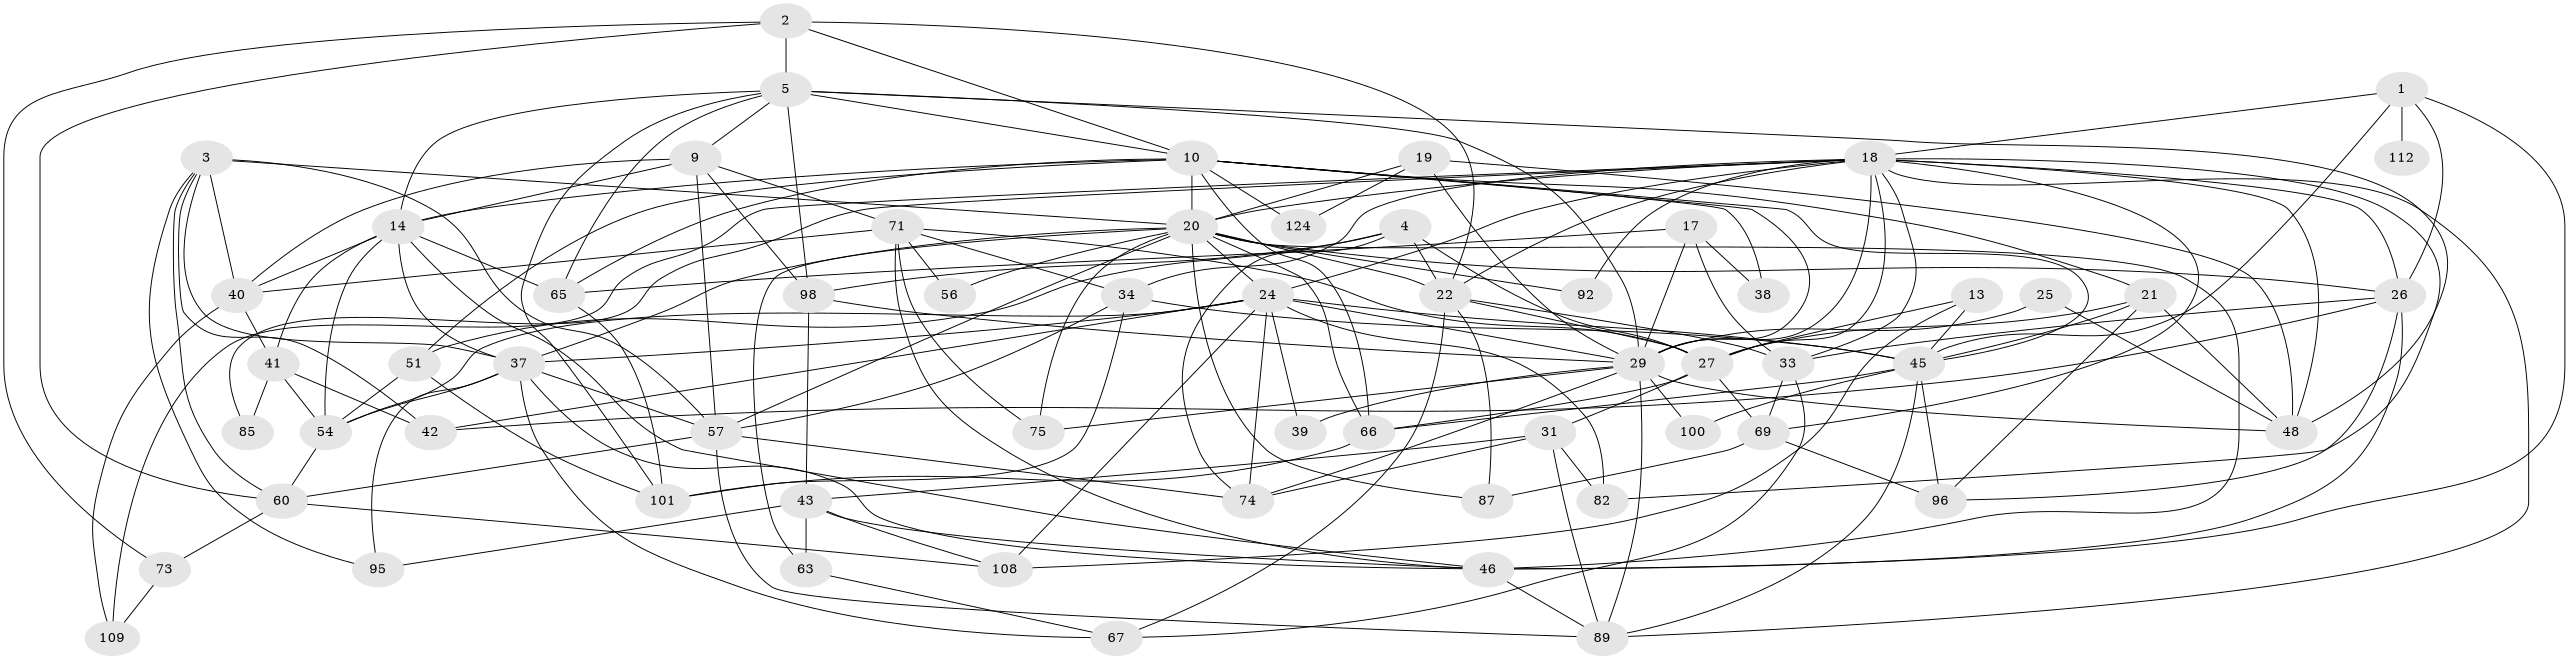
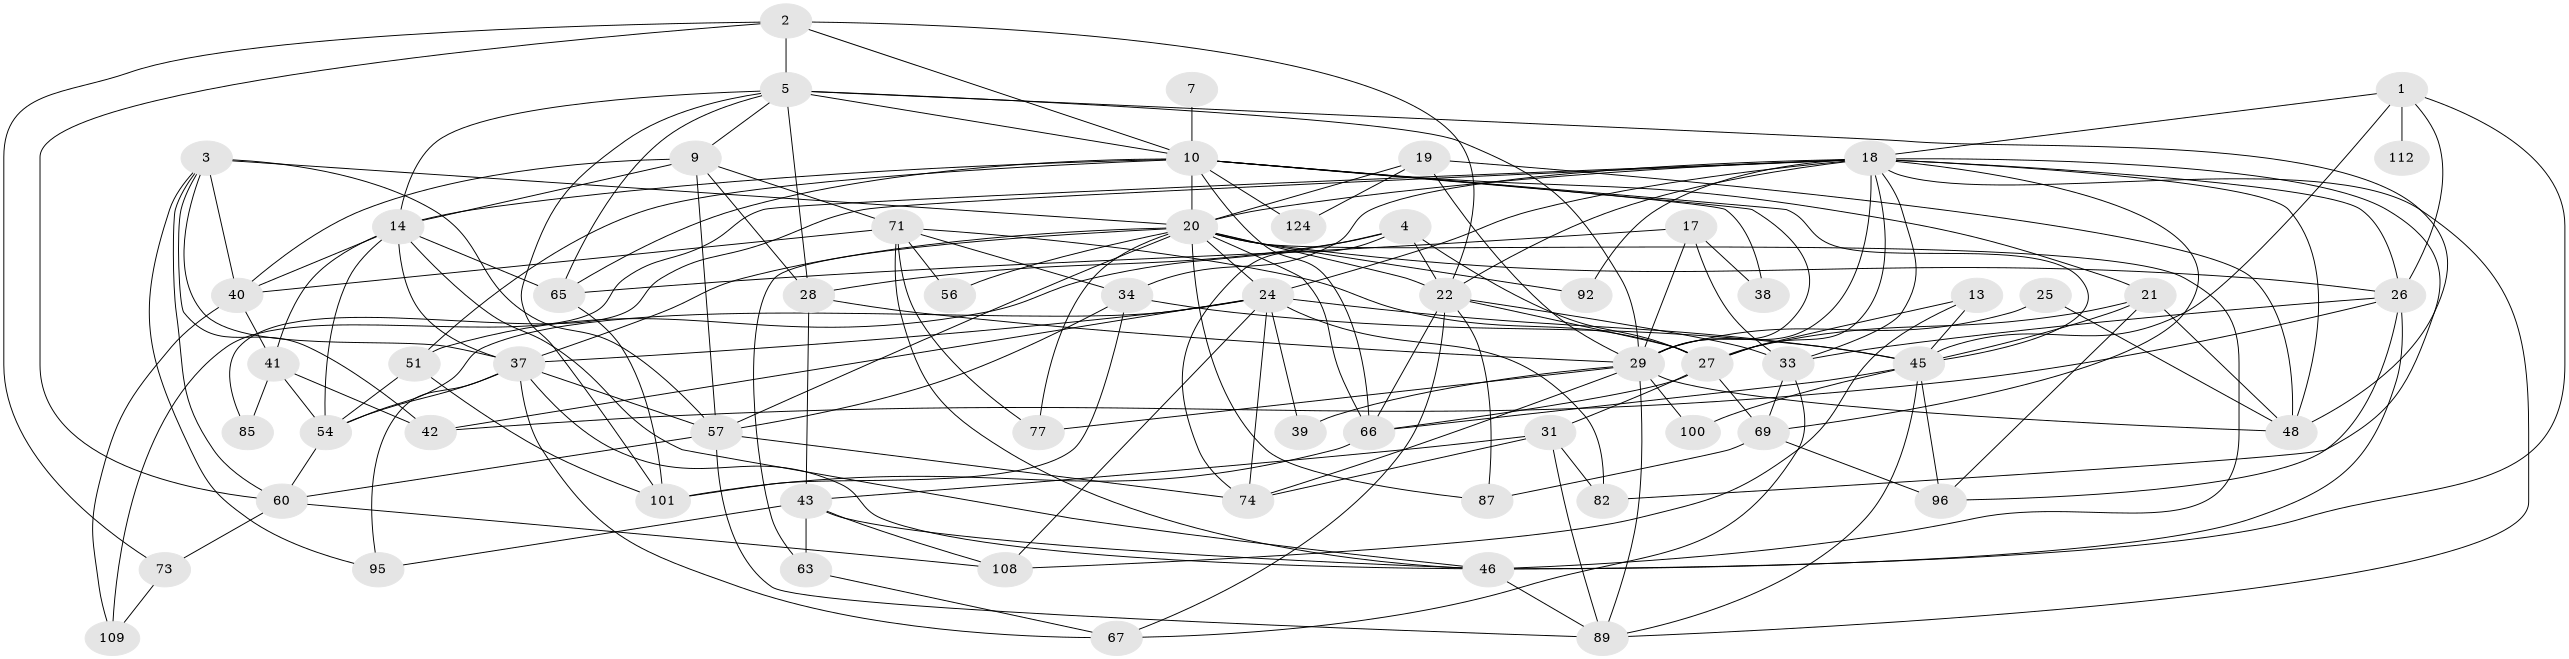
none -> (1192, 90)
(809, 295) -> (809, 295)
(1486, 335) -> none
none -> (1407, 364)
(1039, 433) -> (1039, 433)
